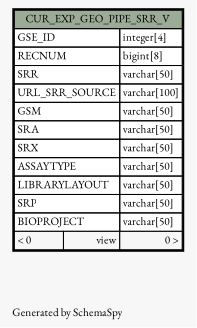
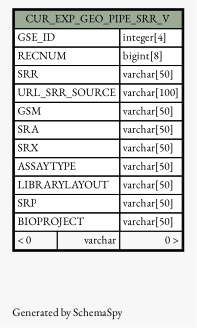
(106, 240) -> (100, 240)
